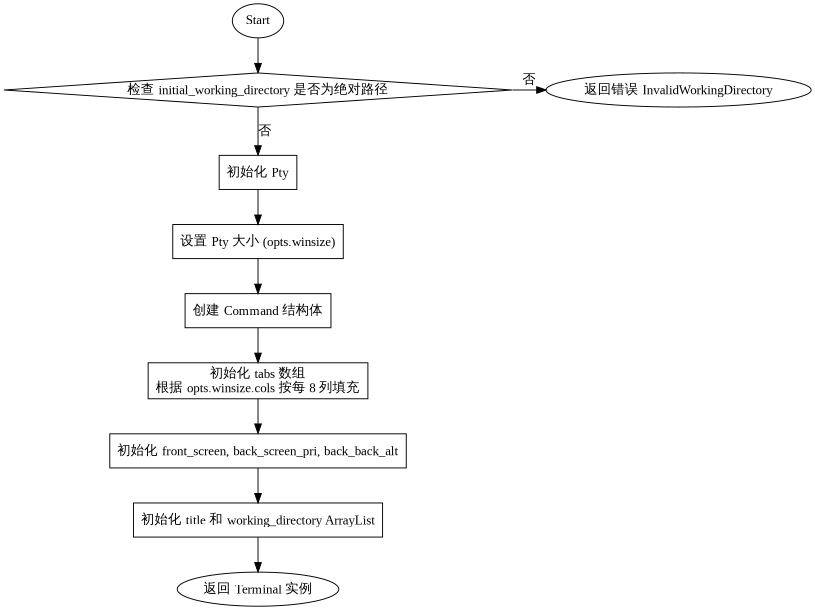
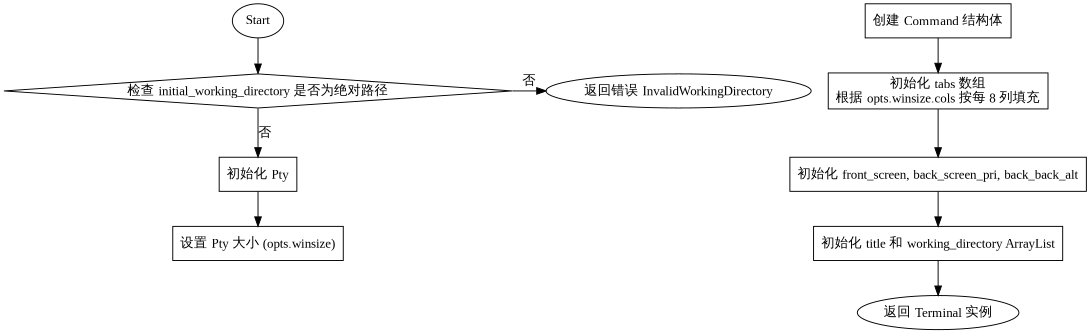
(258, 271) -> none
